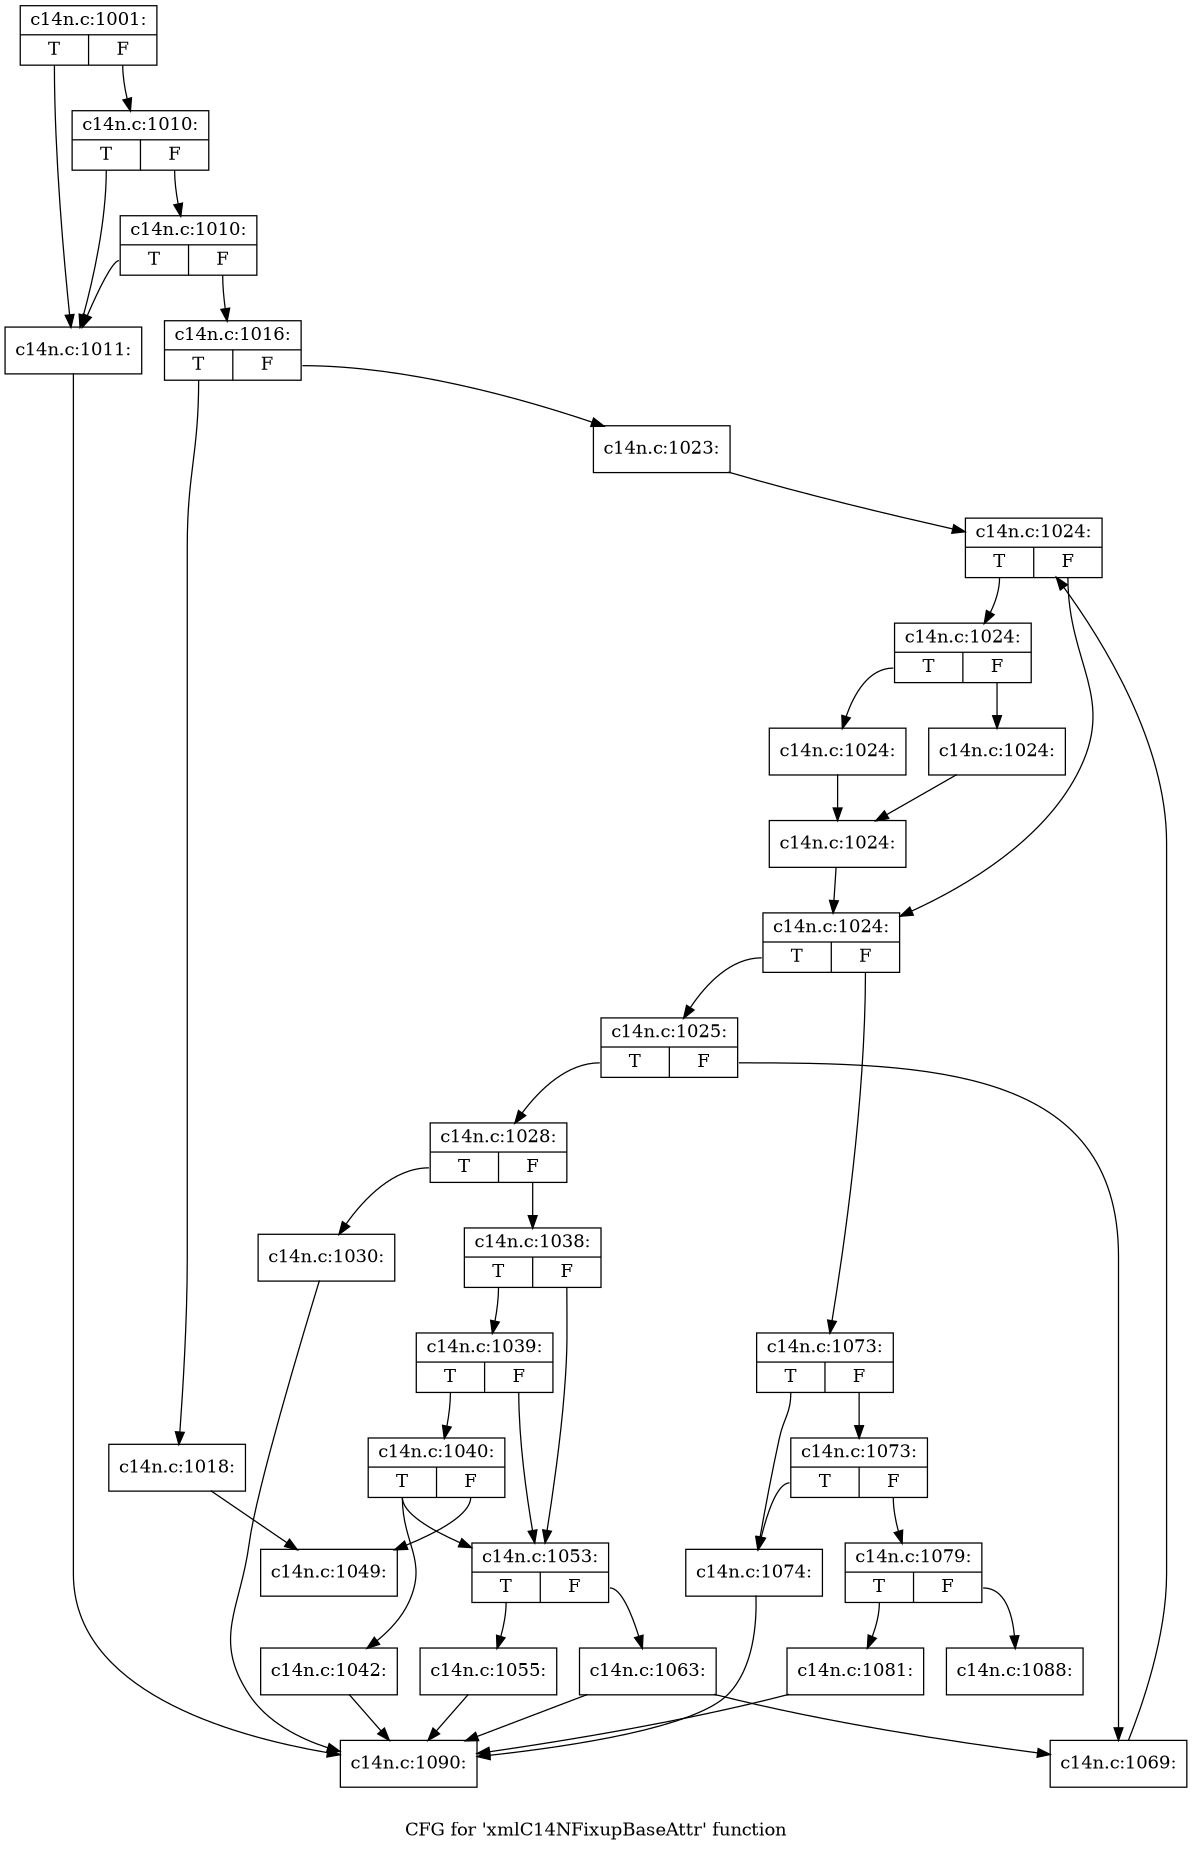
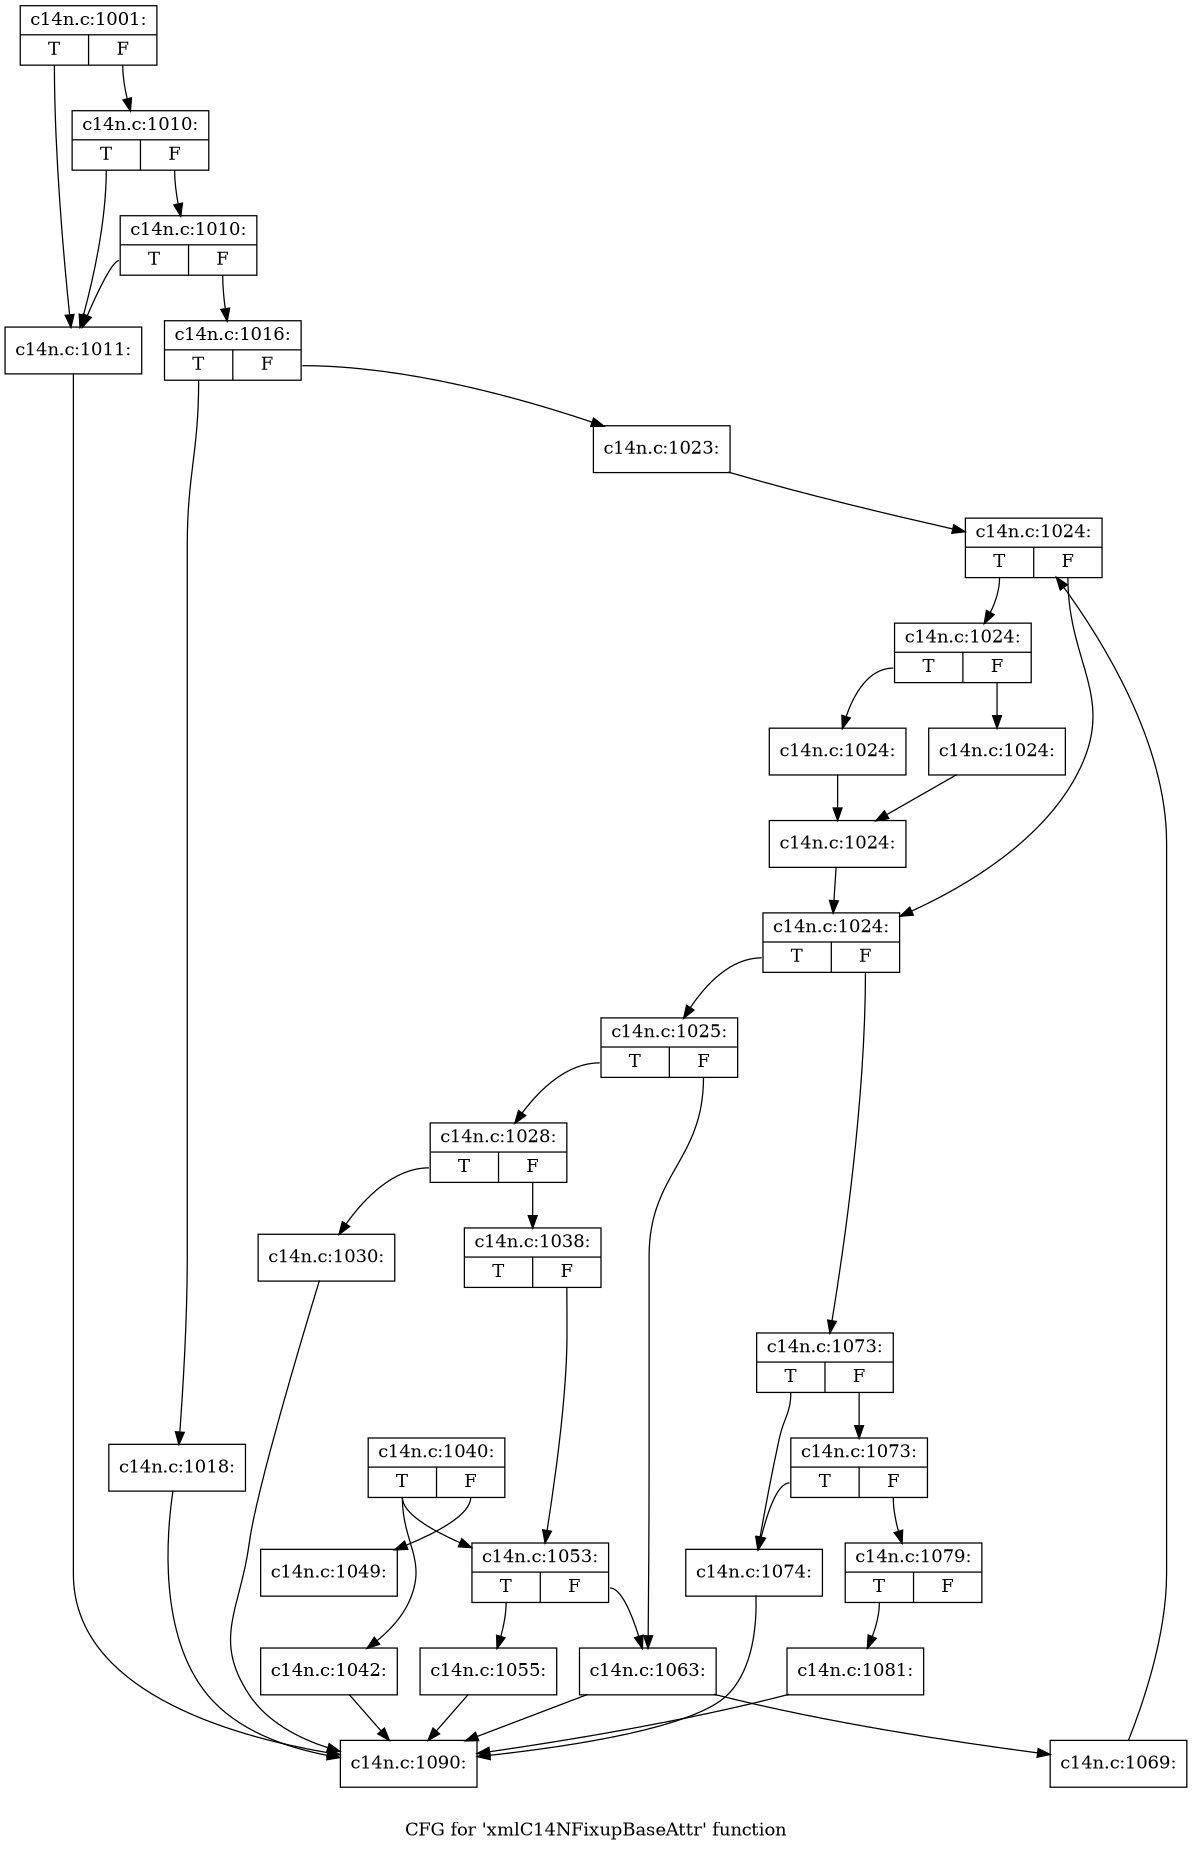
(1118, 1250) -> (649, 1351)
(485, 1363) -> none
(245, 1514) -> (188, 1662)
(1015, 1671) -> none
